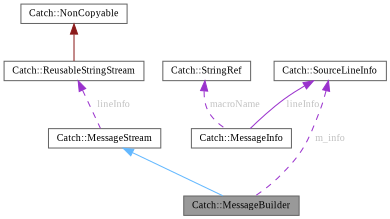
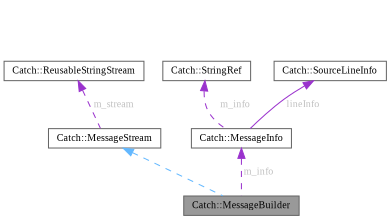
(74, 14) -> none
(113, 105) -> (113, 105)
(234, 105) -> (234, 105)
(301, 151) -> (241, 177)
(178, 174) -> (178, 174)
